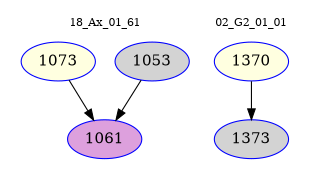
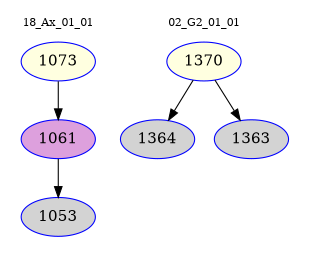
(105, 23) -> (58, 23)
(131, 95) -> (58, 173)
none -> (158, 139)
(251, 139) -> (251, 139)
